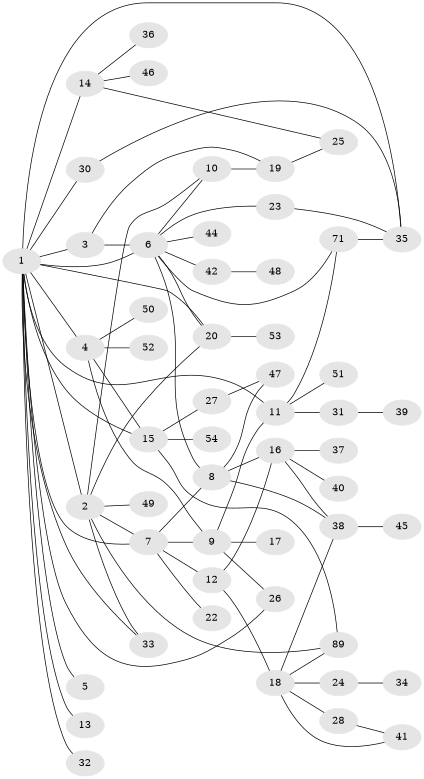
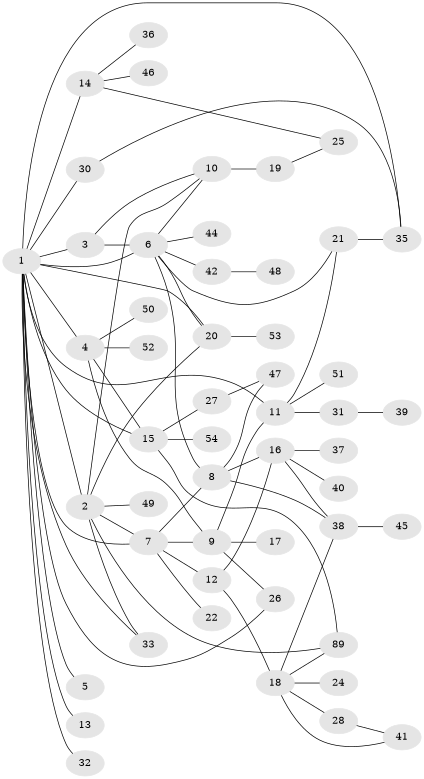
(162, 160) -> (140, 197)
(275, 207) -> none
(339, 239) -> (339, 239)
(402, 683) -> none
